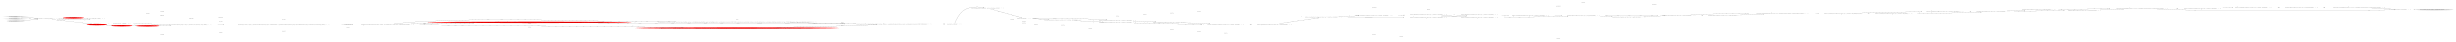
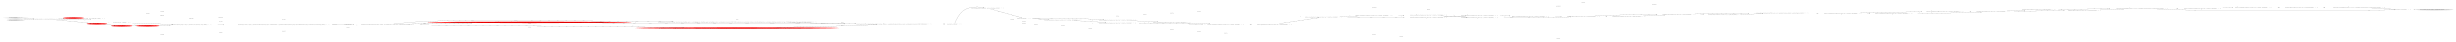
(16, 19) -> none
